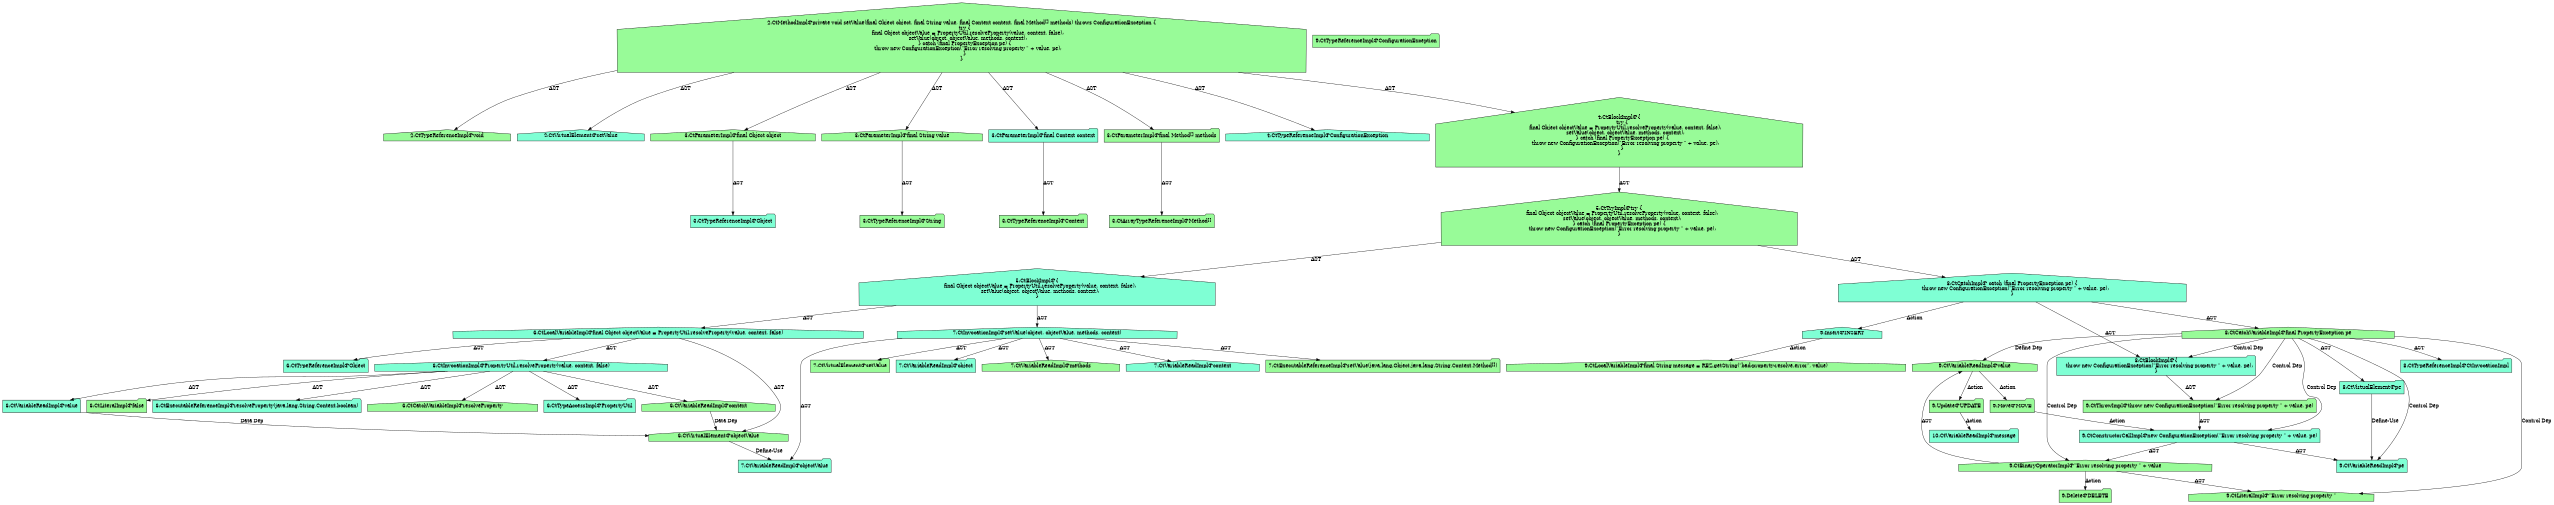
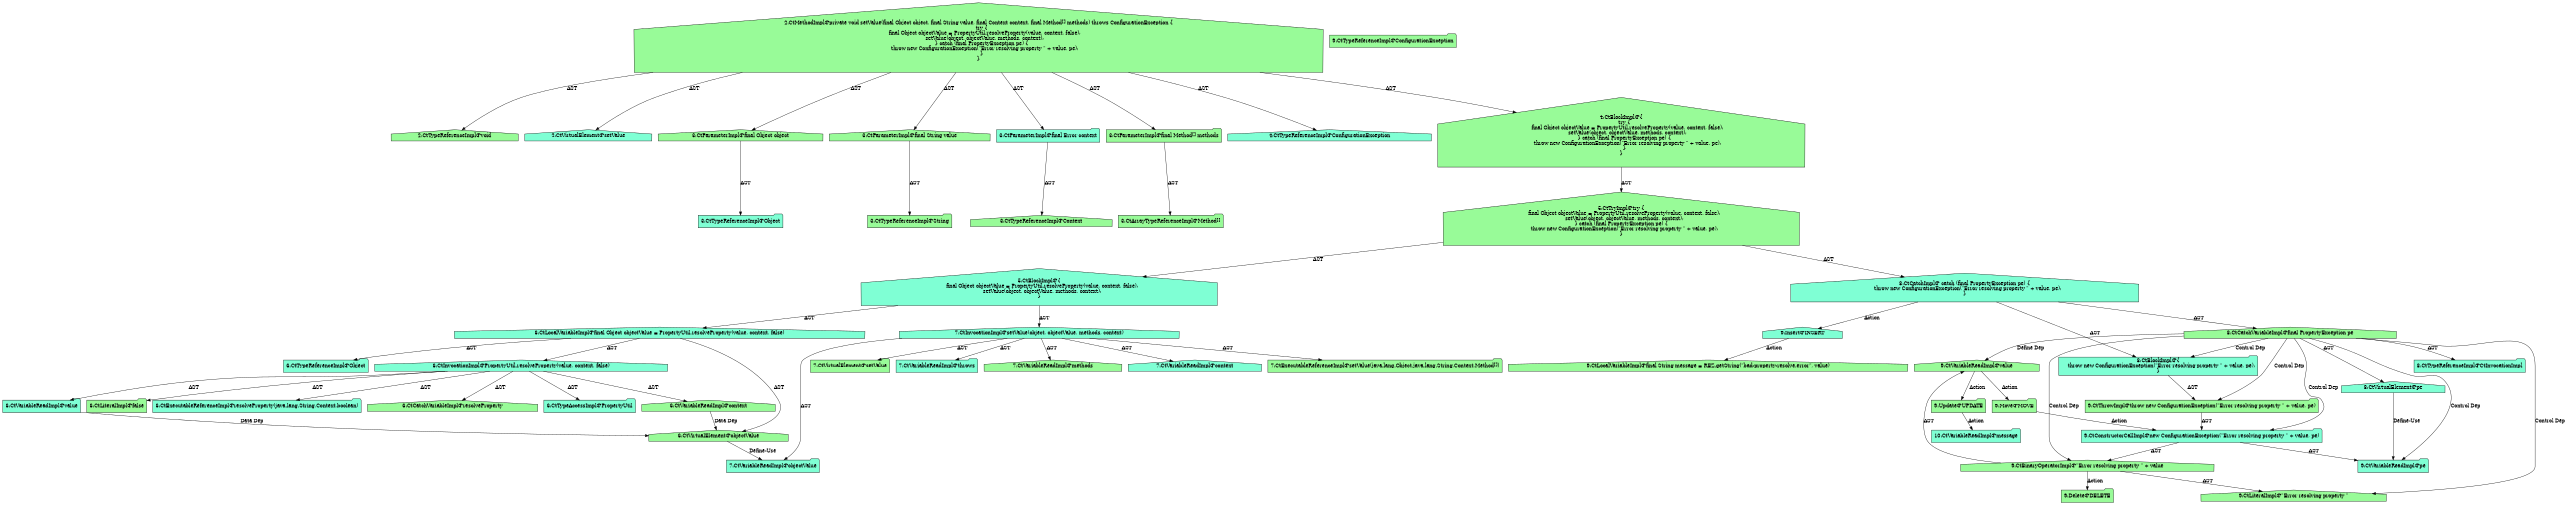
(1043, 136) -> (1048, 136)
(1043, 222) -> (1041, 222)
(936, 366) -> (937, 366)
(2372, 388) -> (2393, 388)
